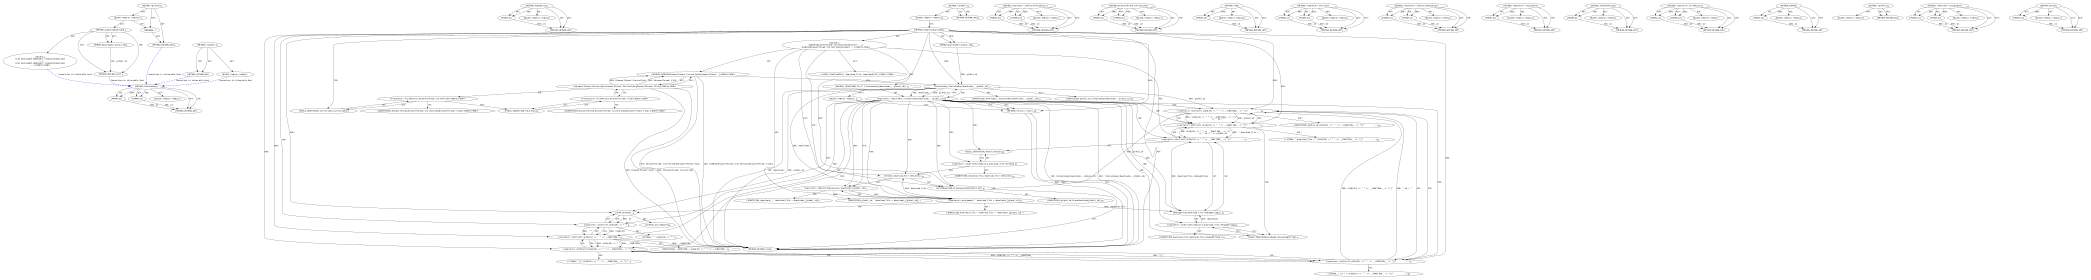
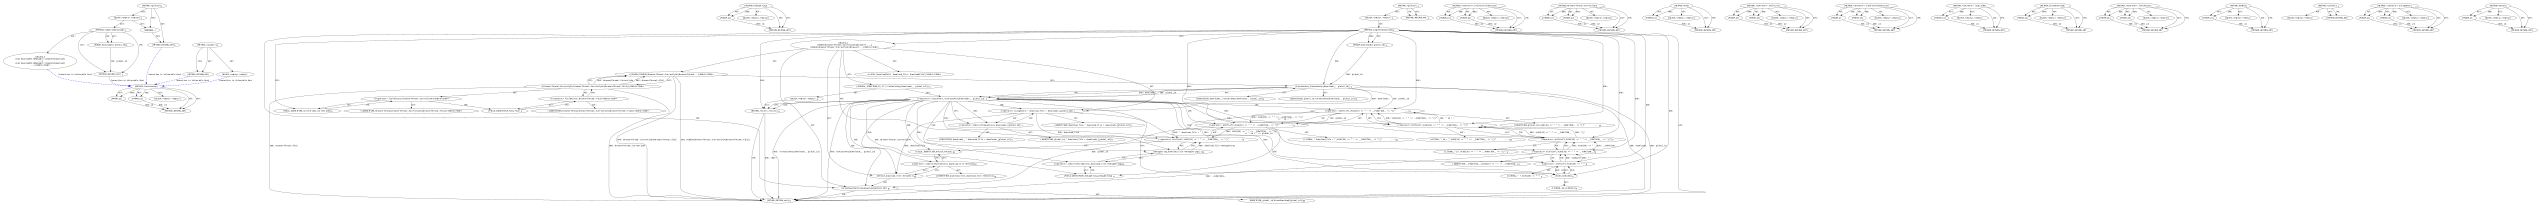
(1142, 170) -> (893, 140)
(871, 182) -> (919, 170)
(1210, 219) -> (1125, 158)
(1192, 237) -> none
